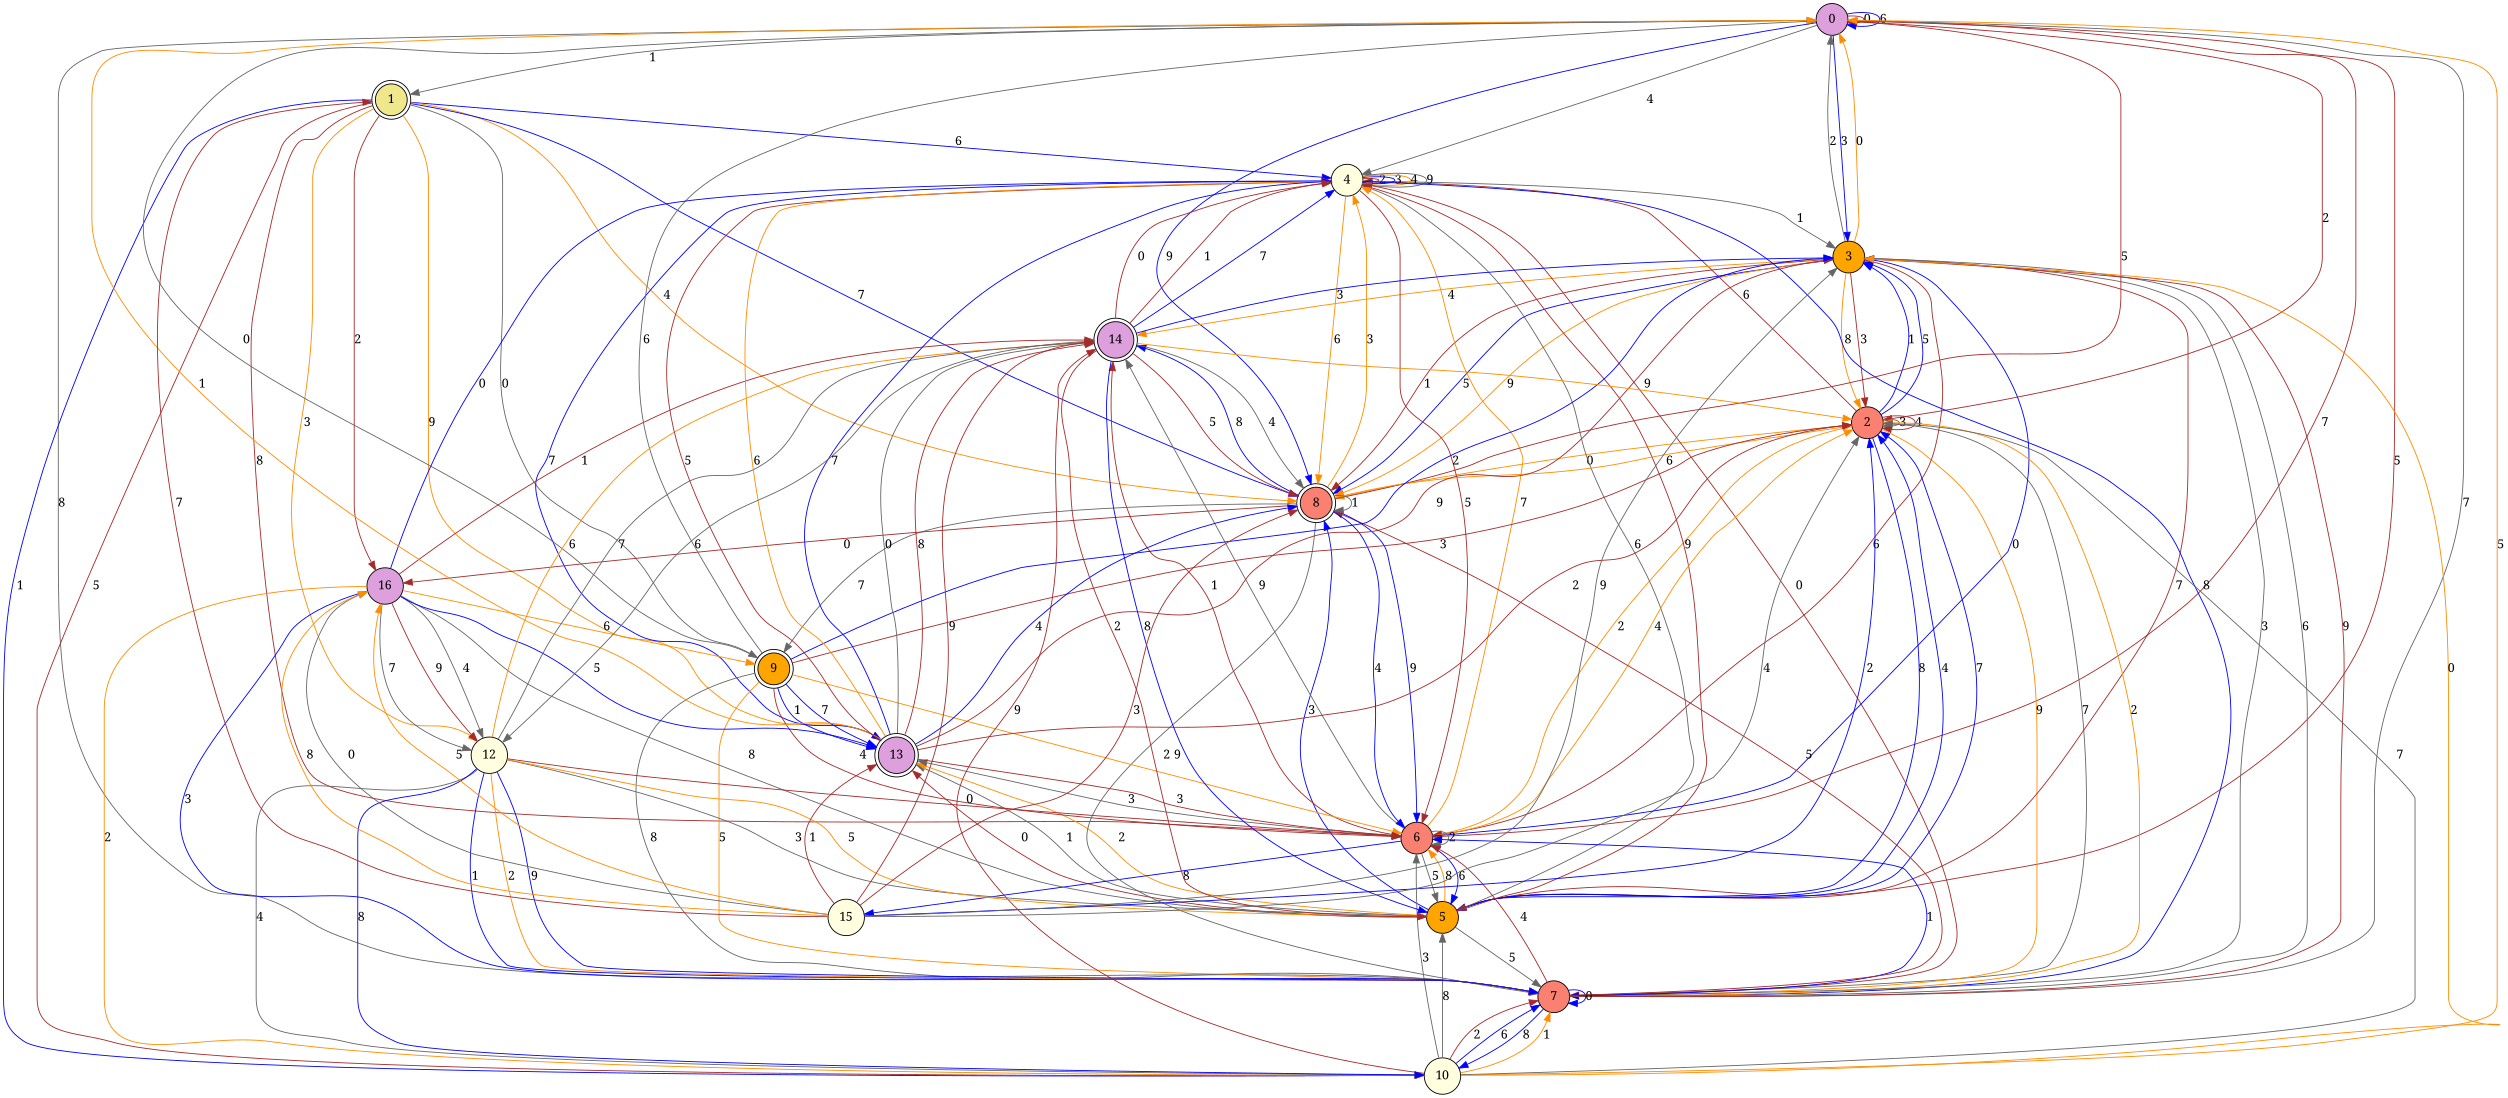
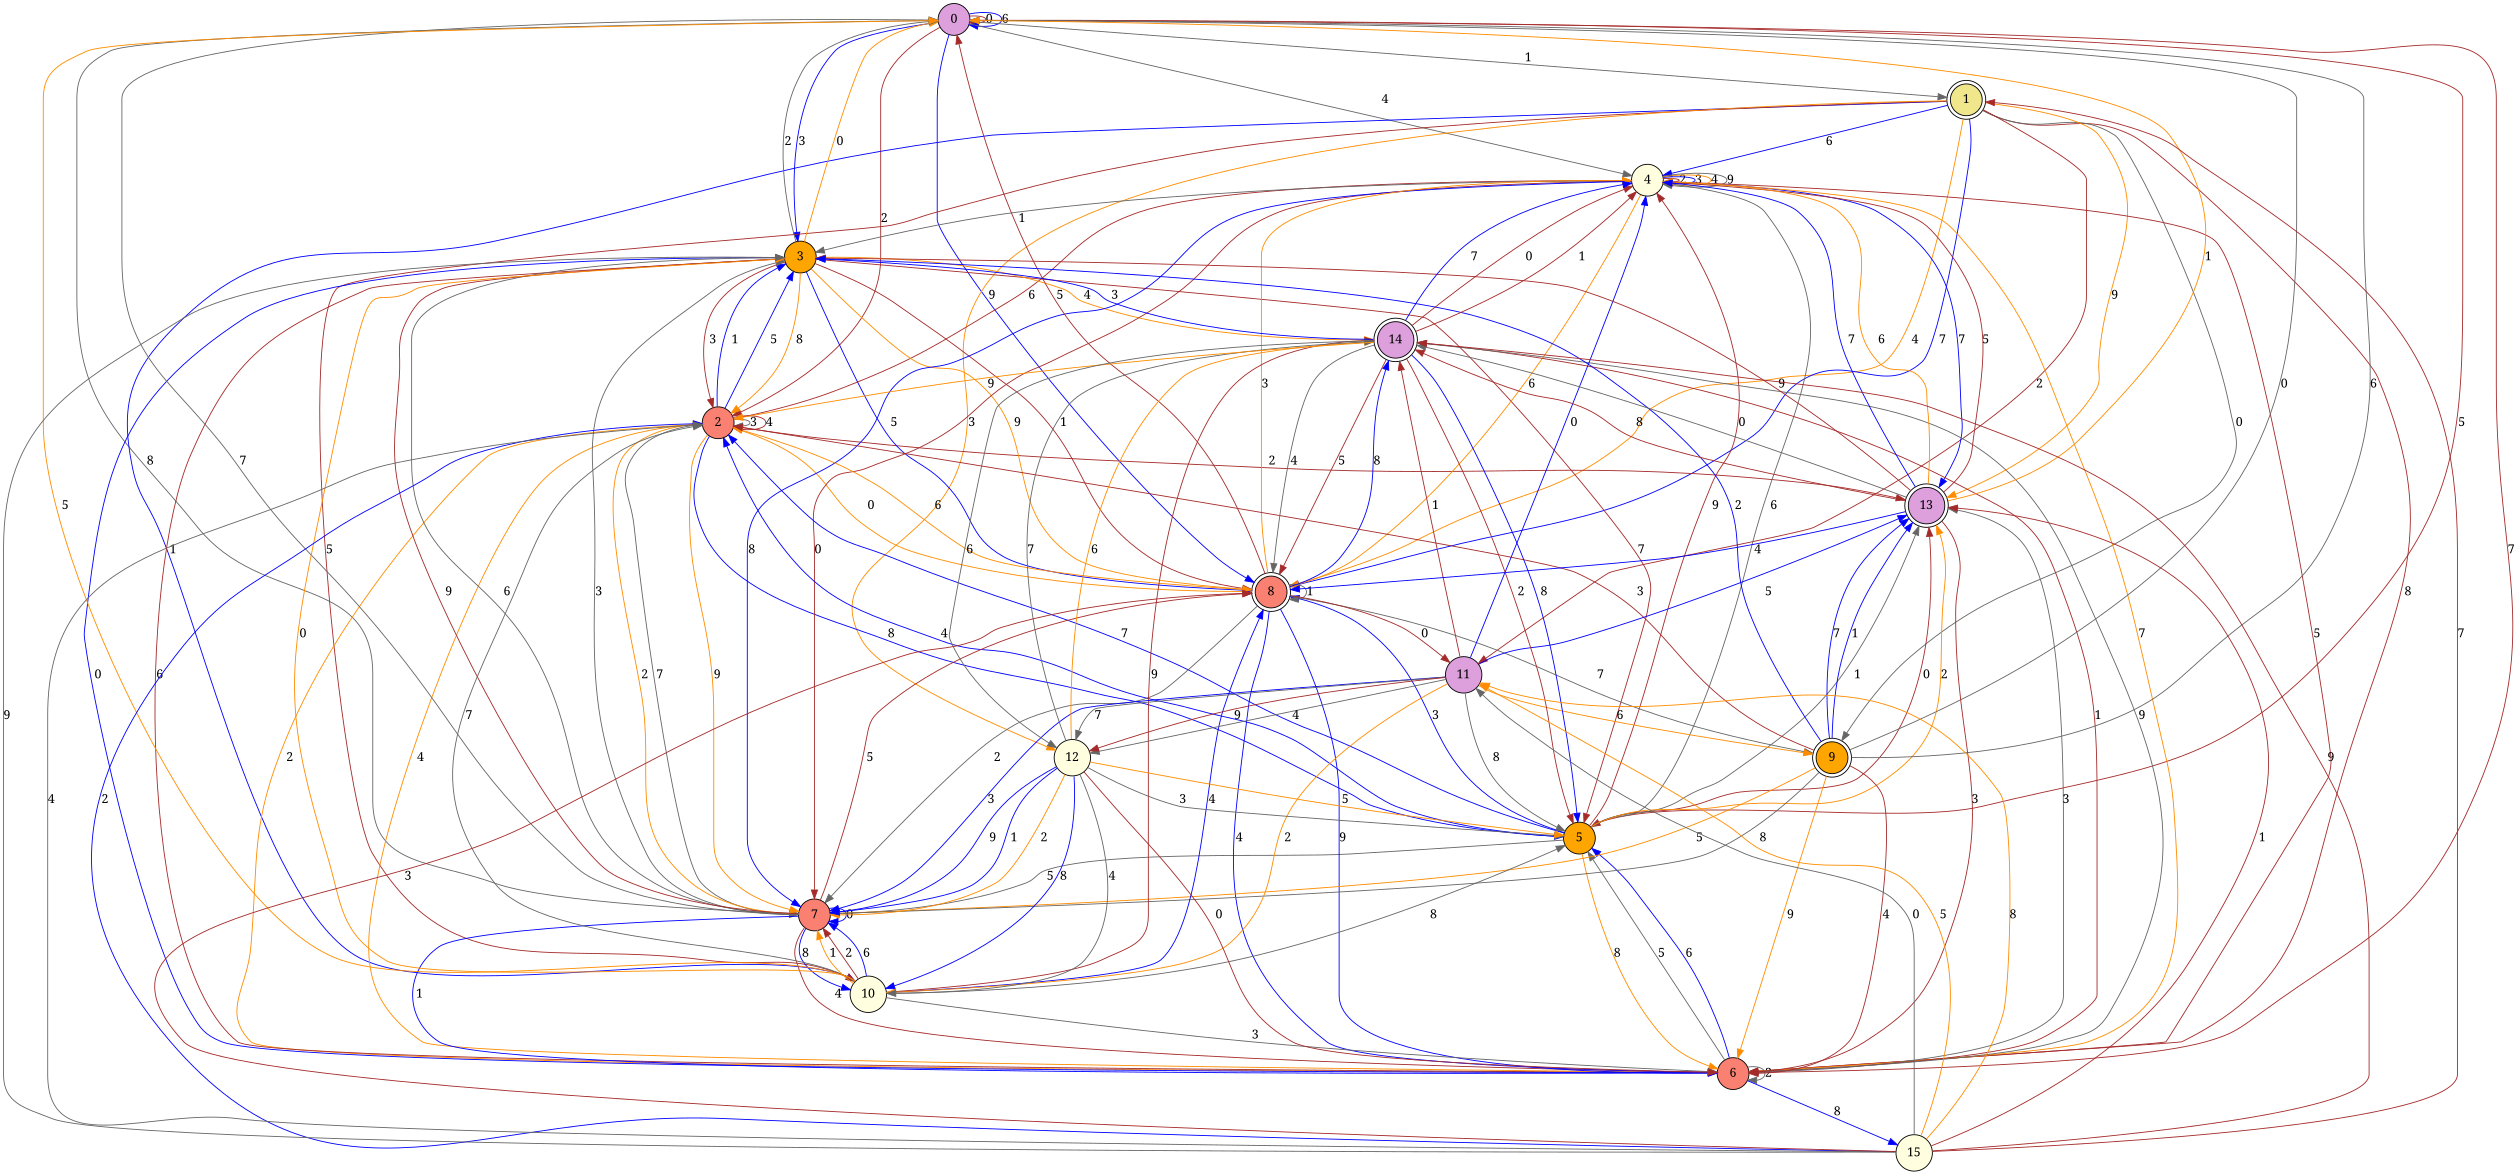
(385, 586) -> (1464, 675)
(1422, 687) -> (1315, 469)
none -> (1181, 925)
